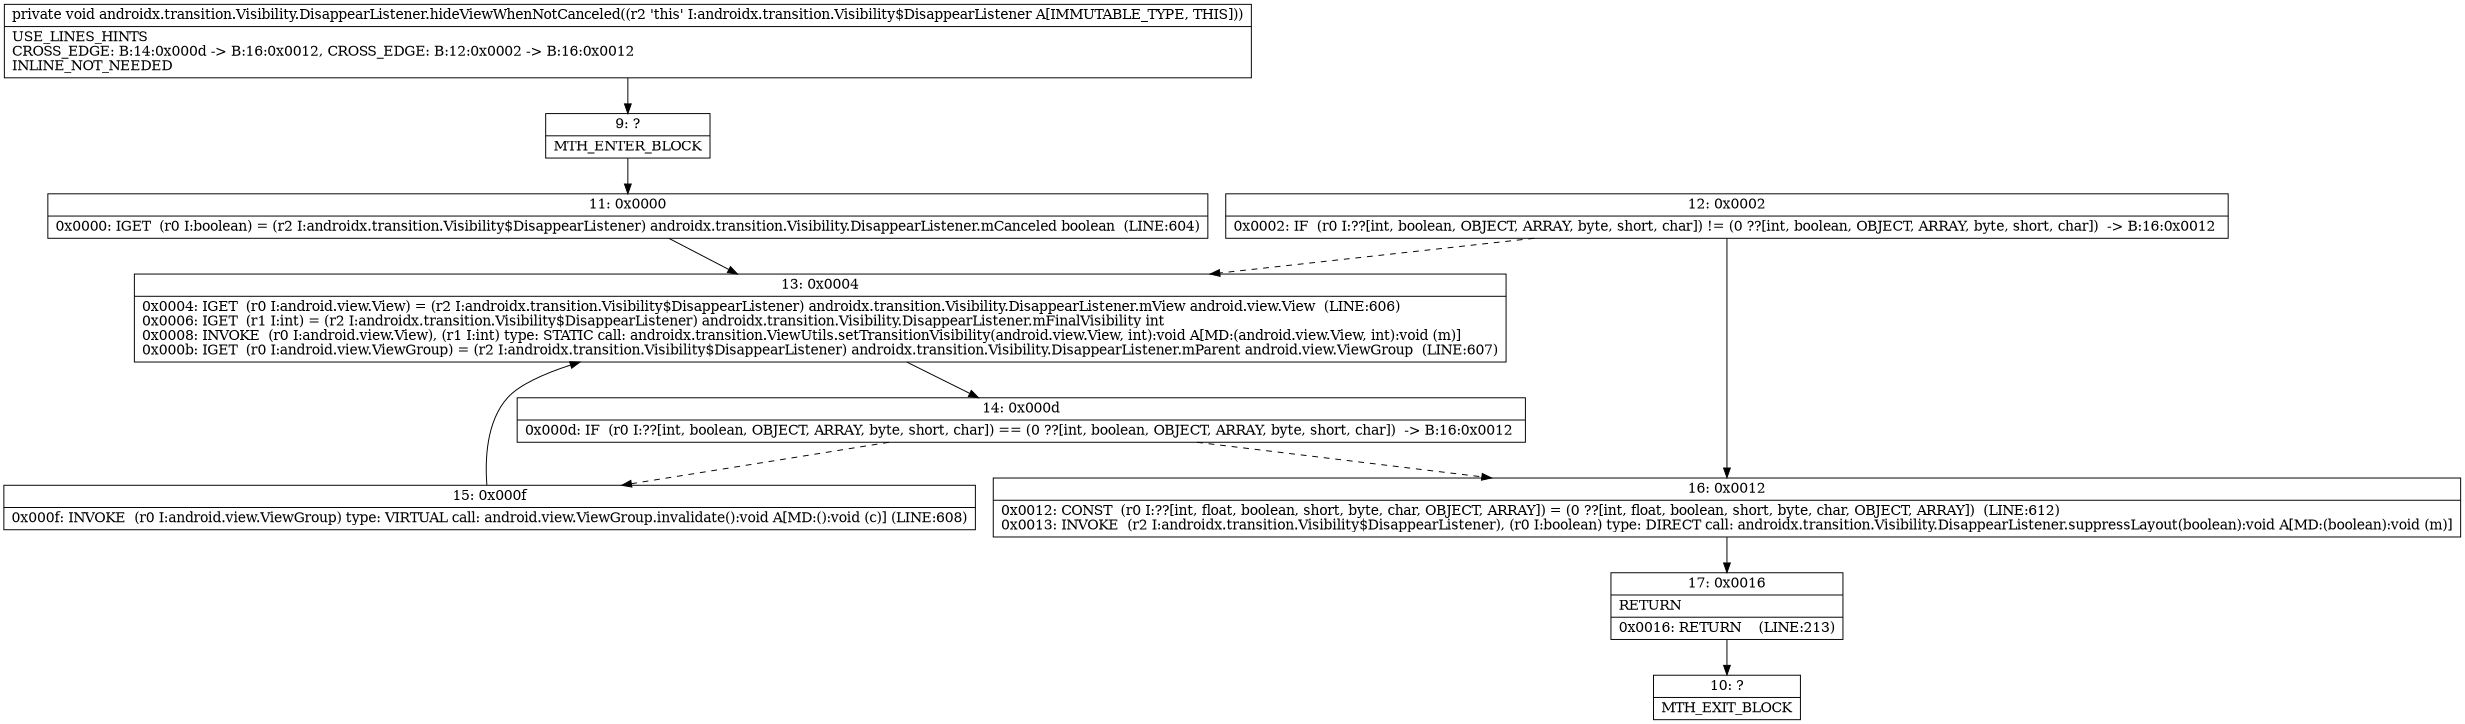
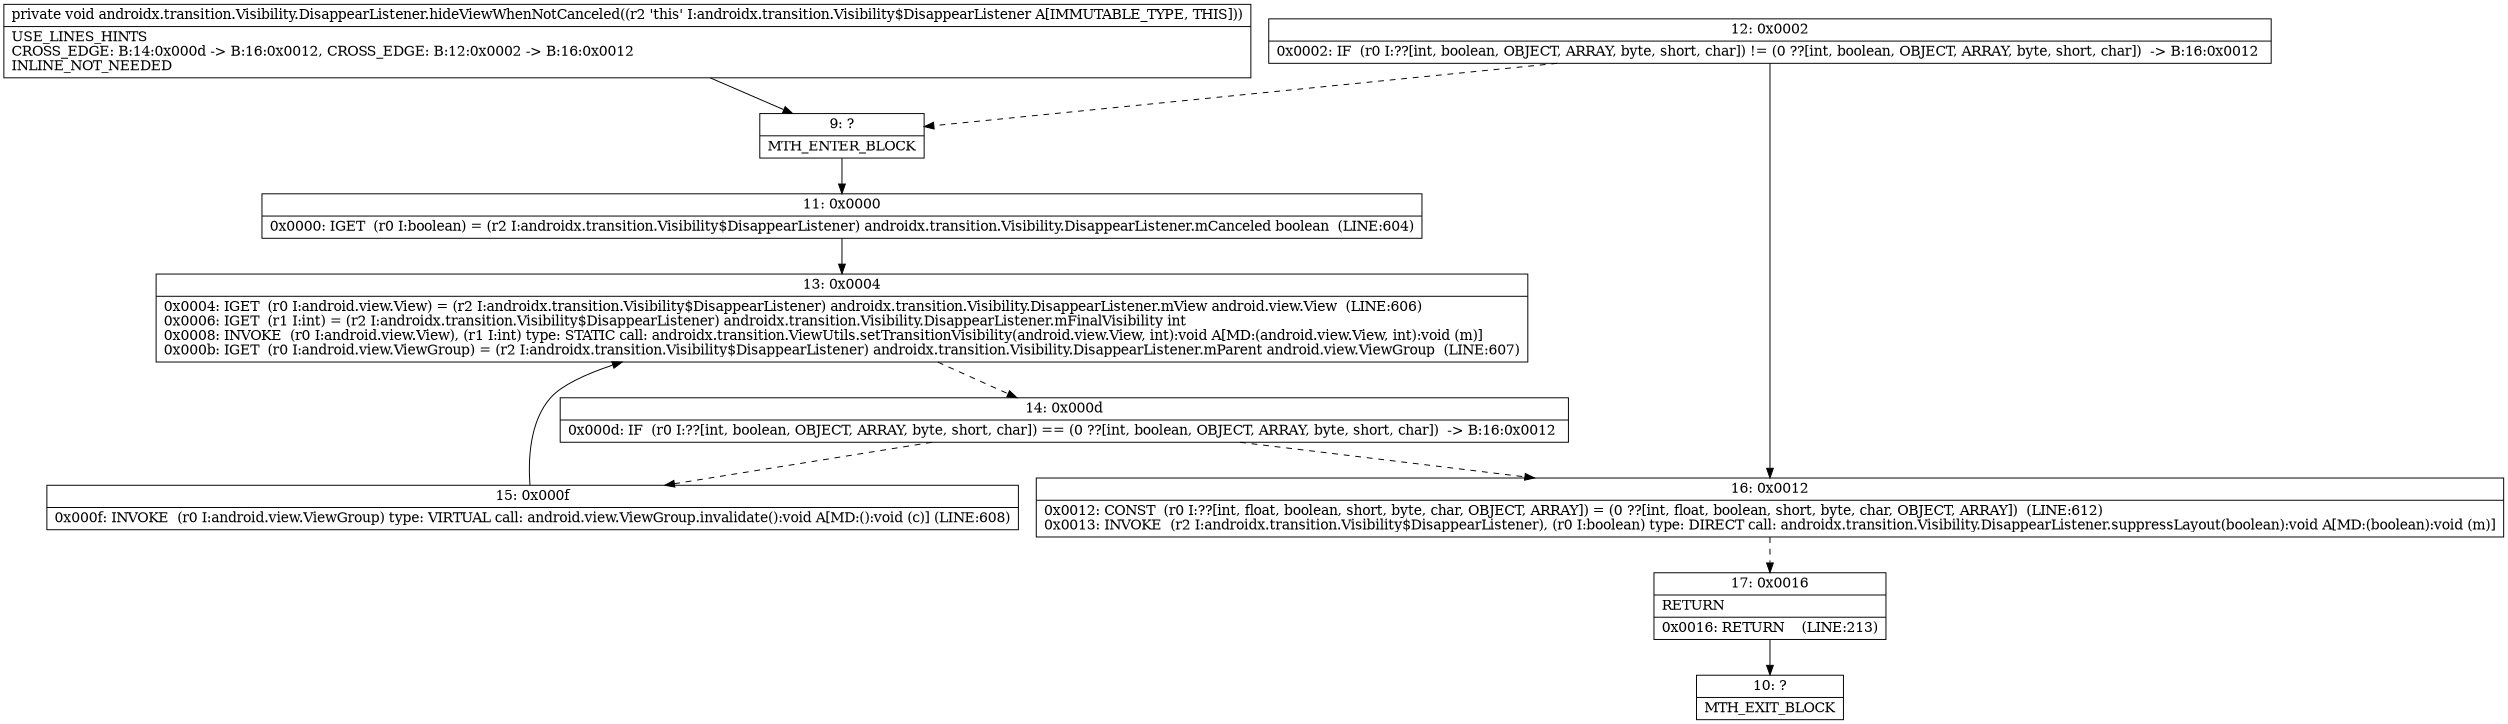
(1377, 256) -> (1246, 94)
(938, 378) -> (973, 378)
(1727, 550) -> (1770, 550)
